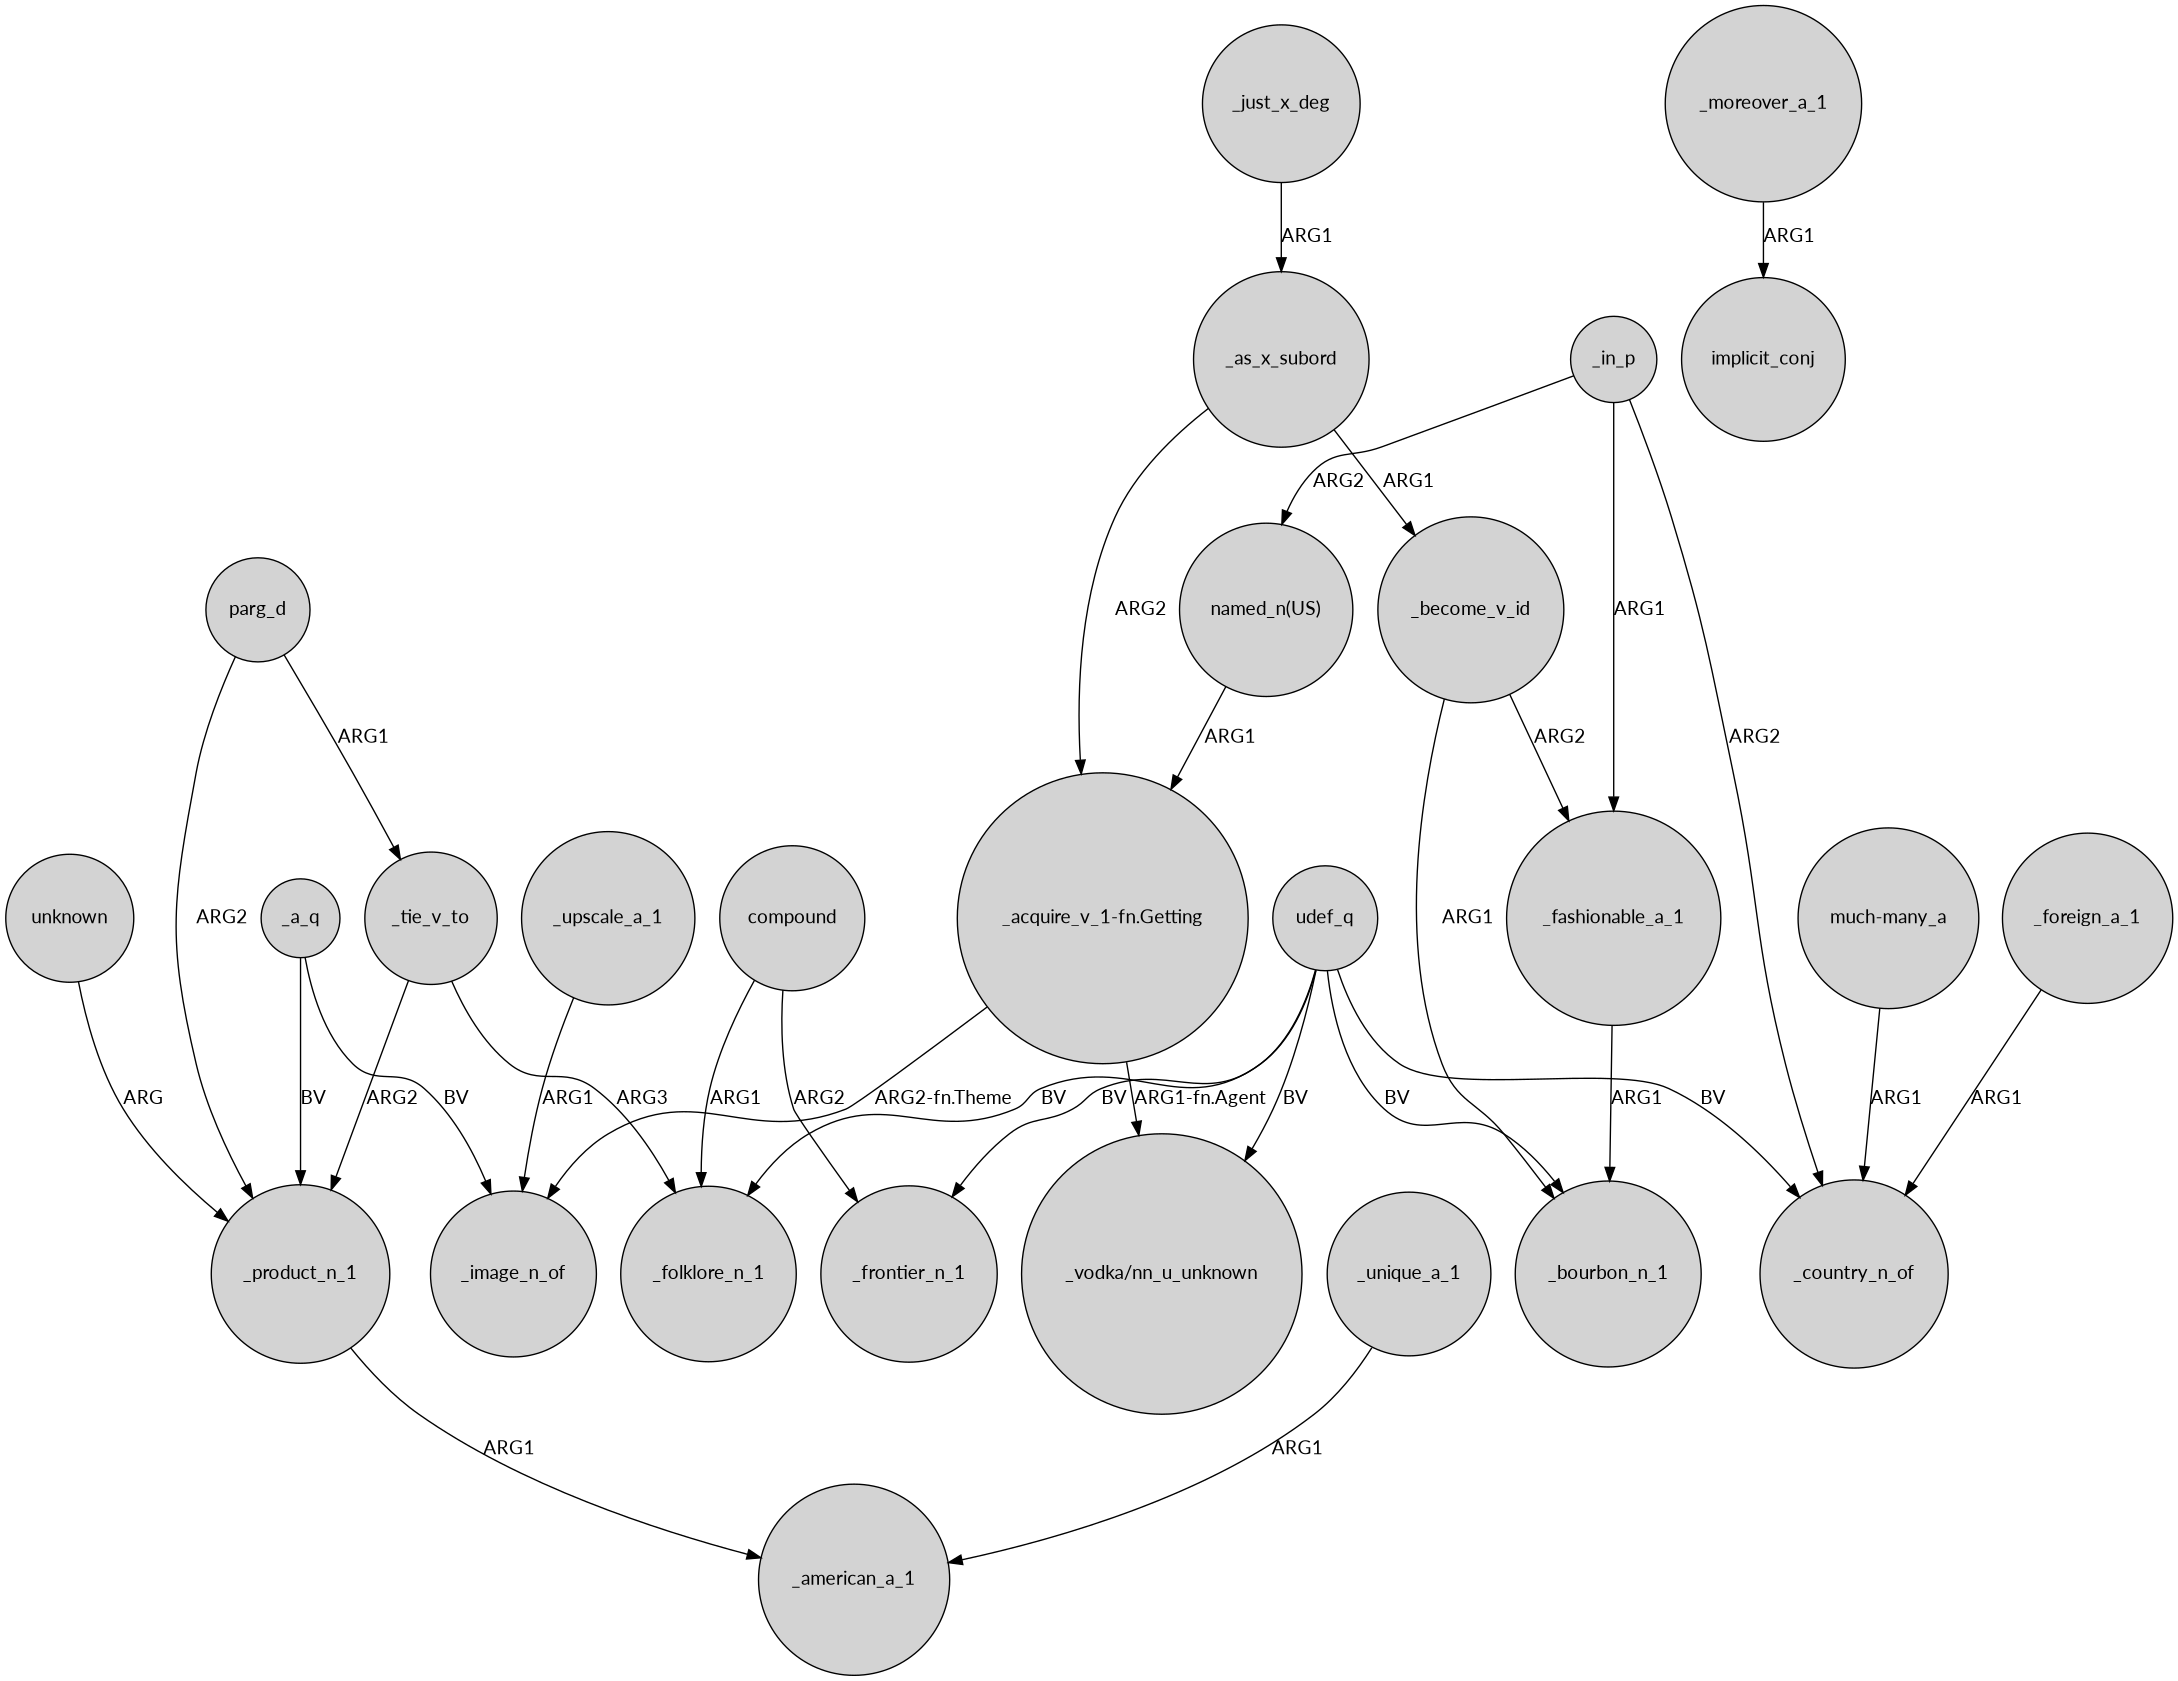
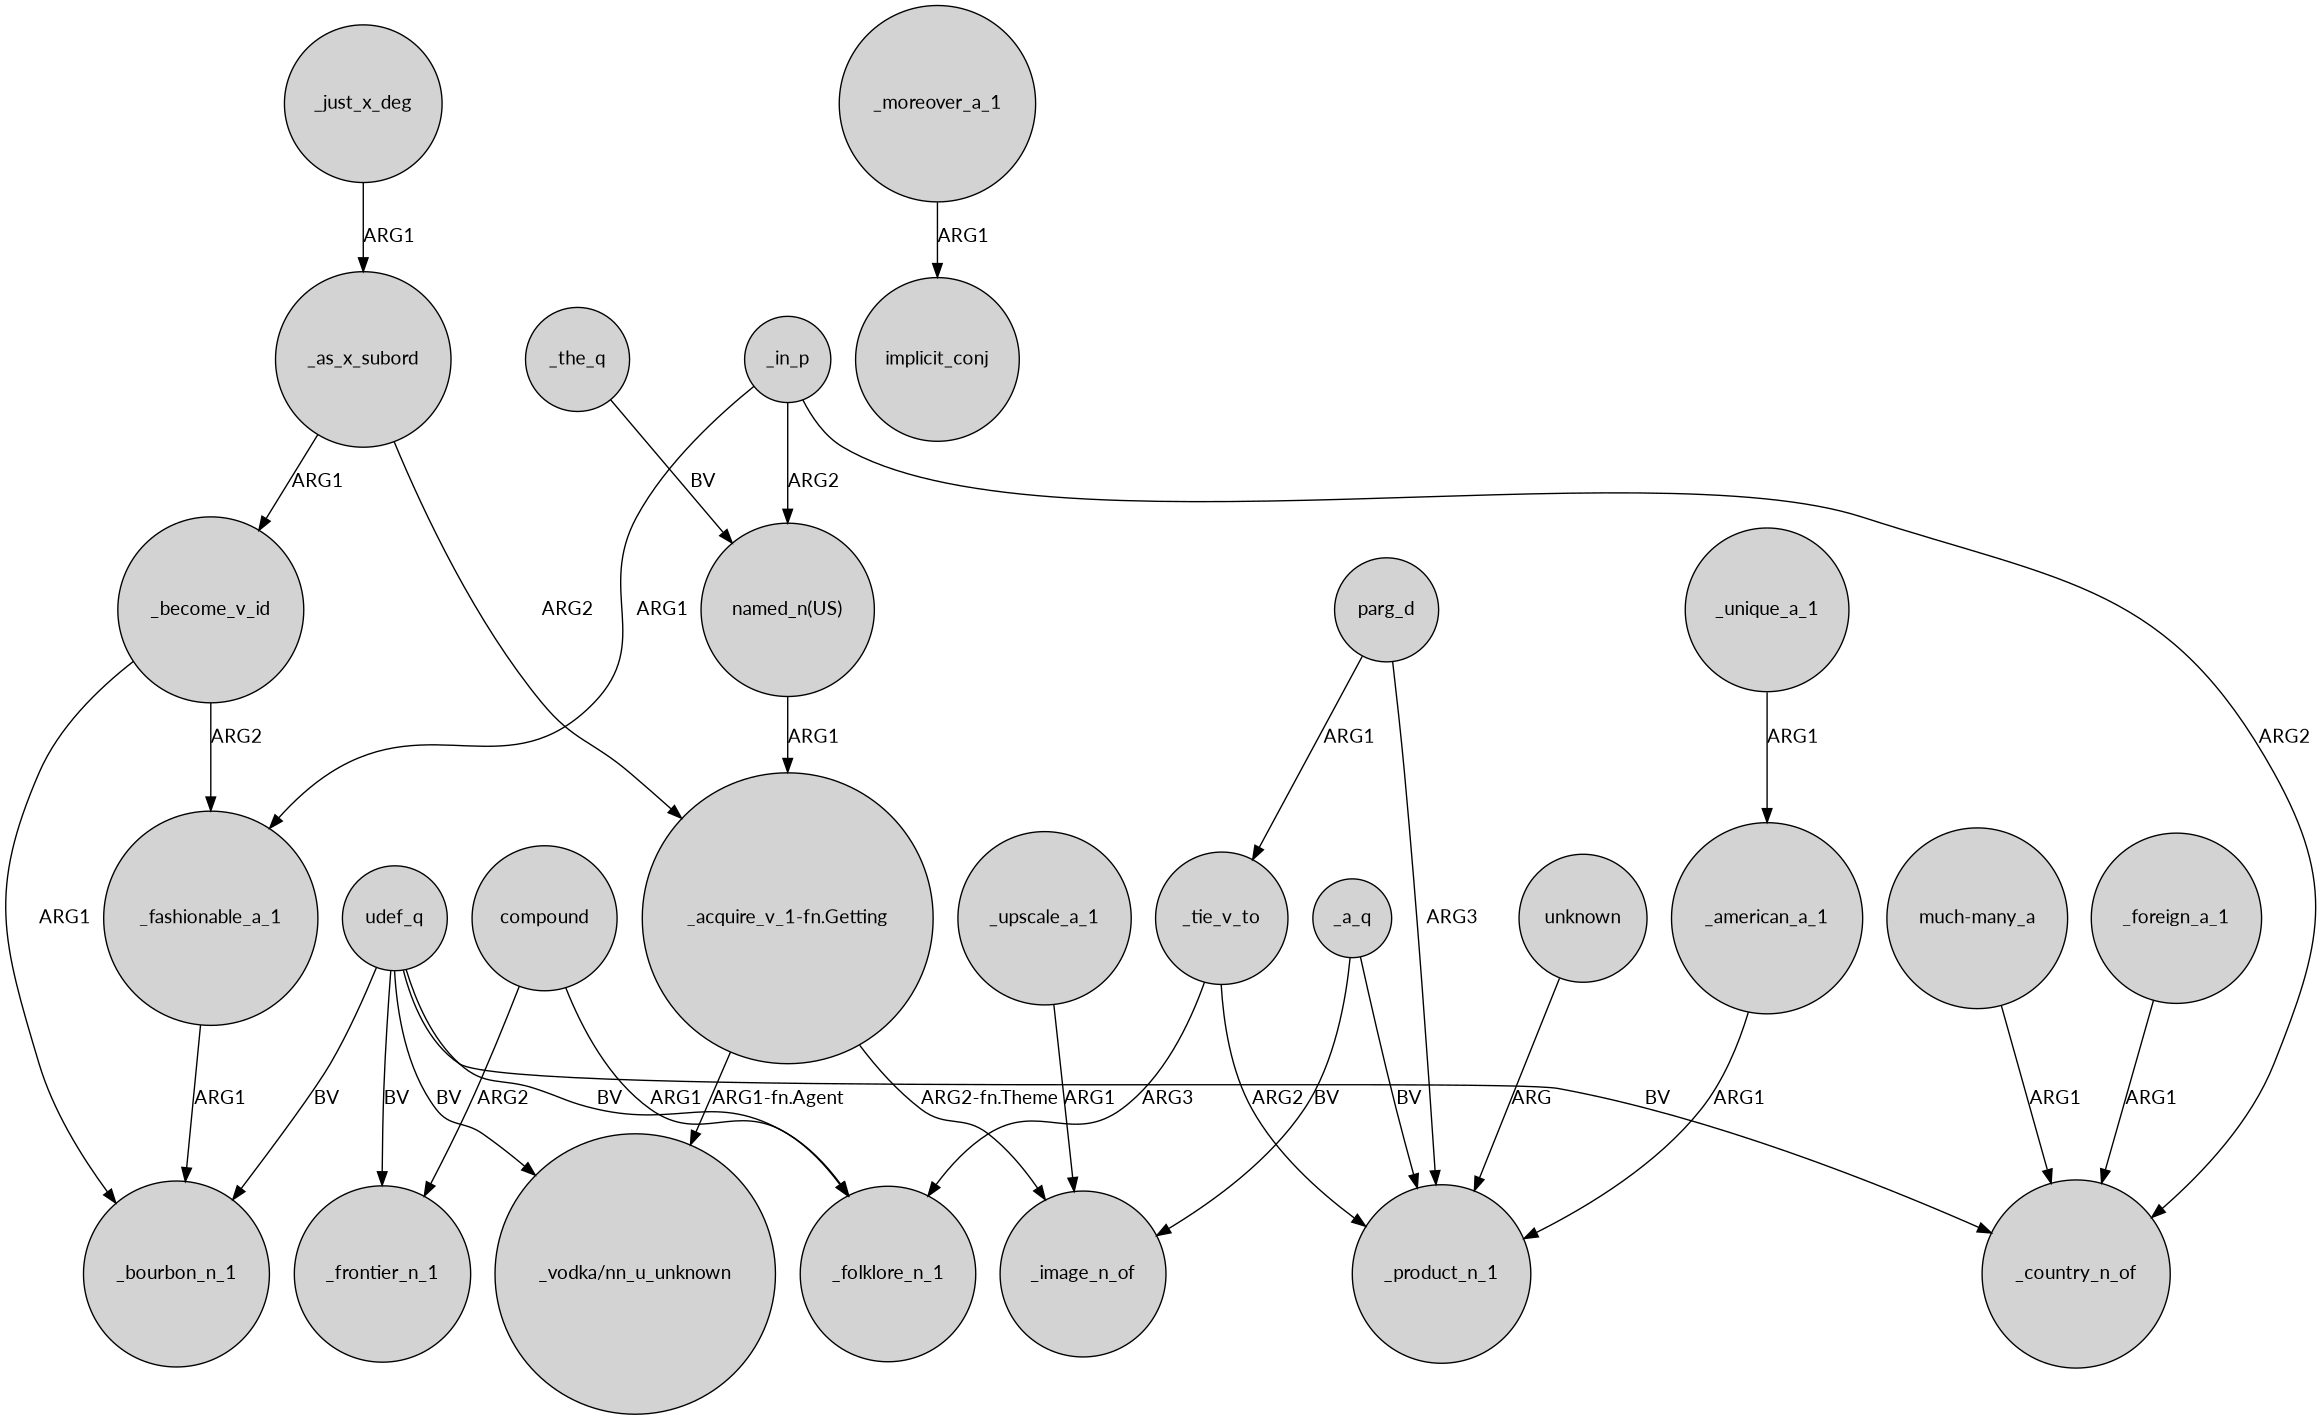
none -> (578, 359)
(222, 918) -> (1453, 918)
(534, 1479) -> (1667, 1145)
